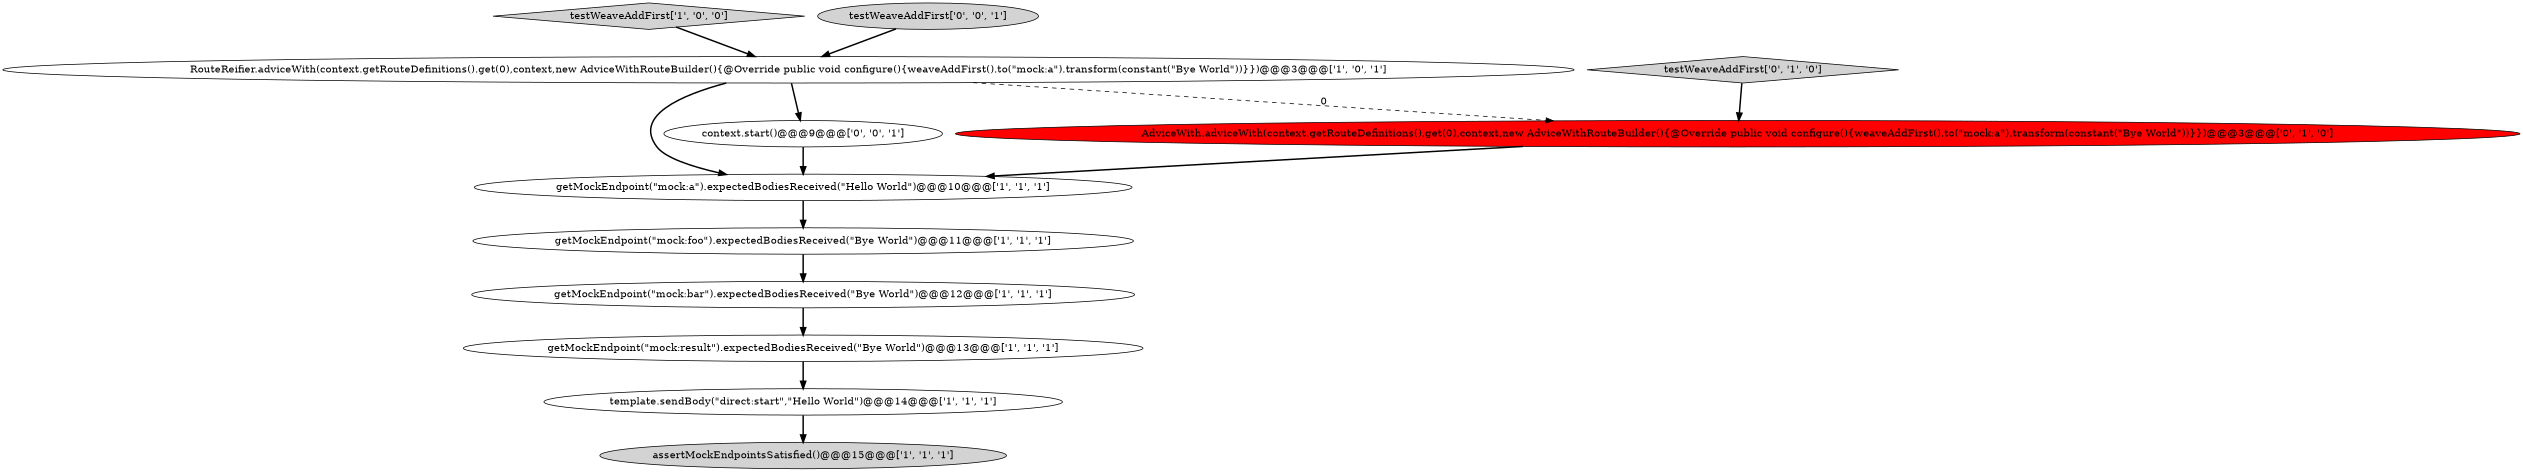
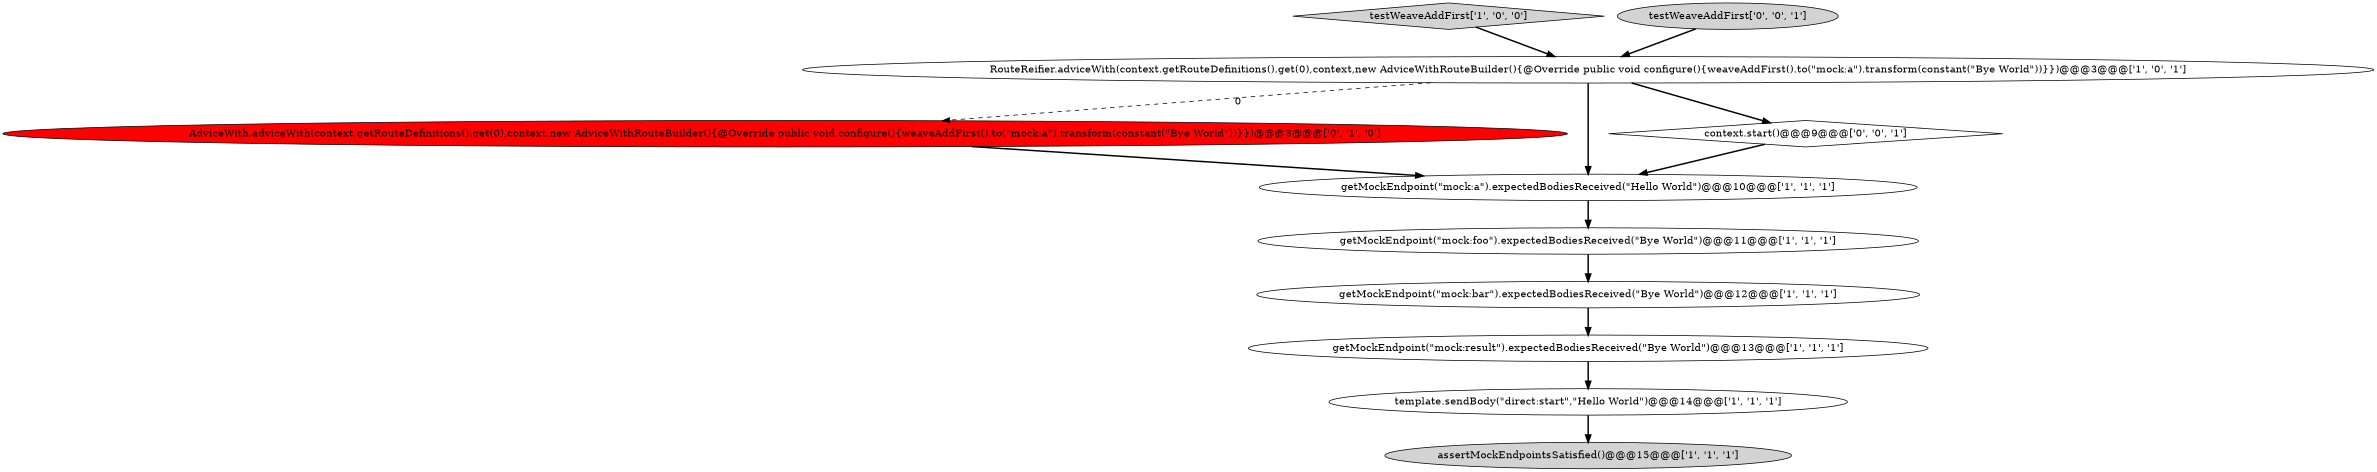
(1743, 70) -> none
(803, 134) -> (1806, 134)
